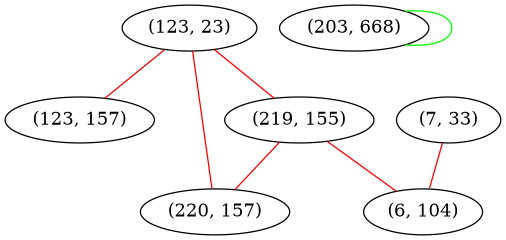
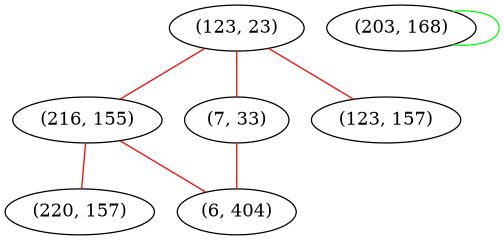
(354, 28) -> (401, 28)
(202, 120) -> (237, 74)
(299, 120) -> (87, 120)
(423, 212) -> (237, 212)
